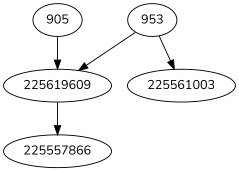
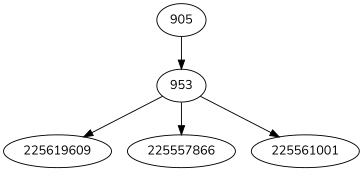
(58, 48) -> (181, 48)
(181, 86) -> (305, 151)
(58, 114) -> (181, 114)
